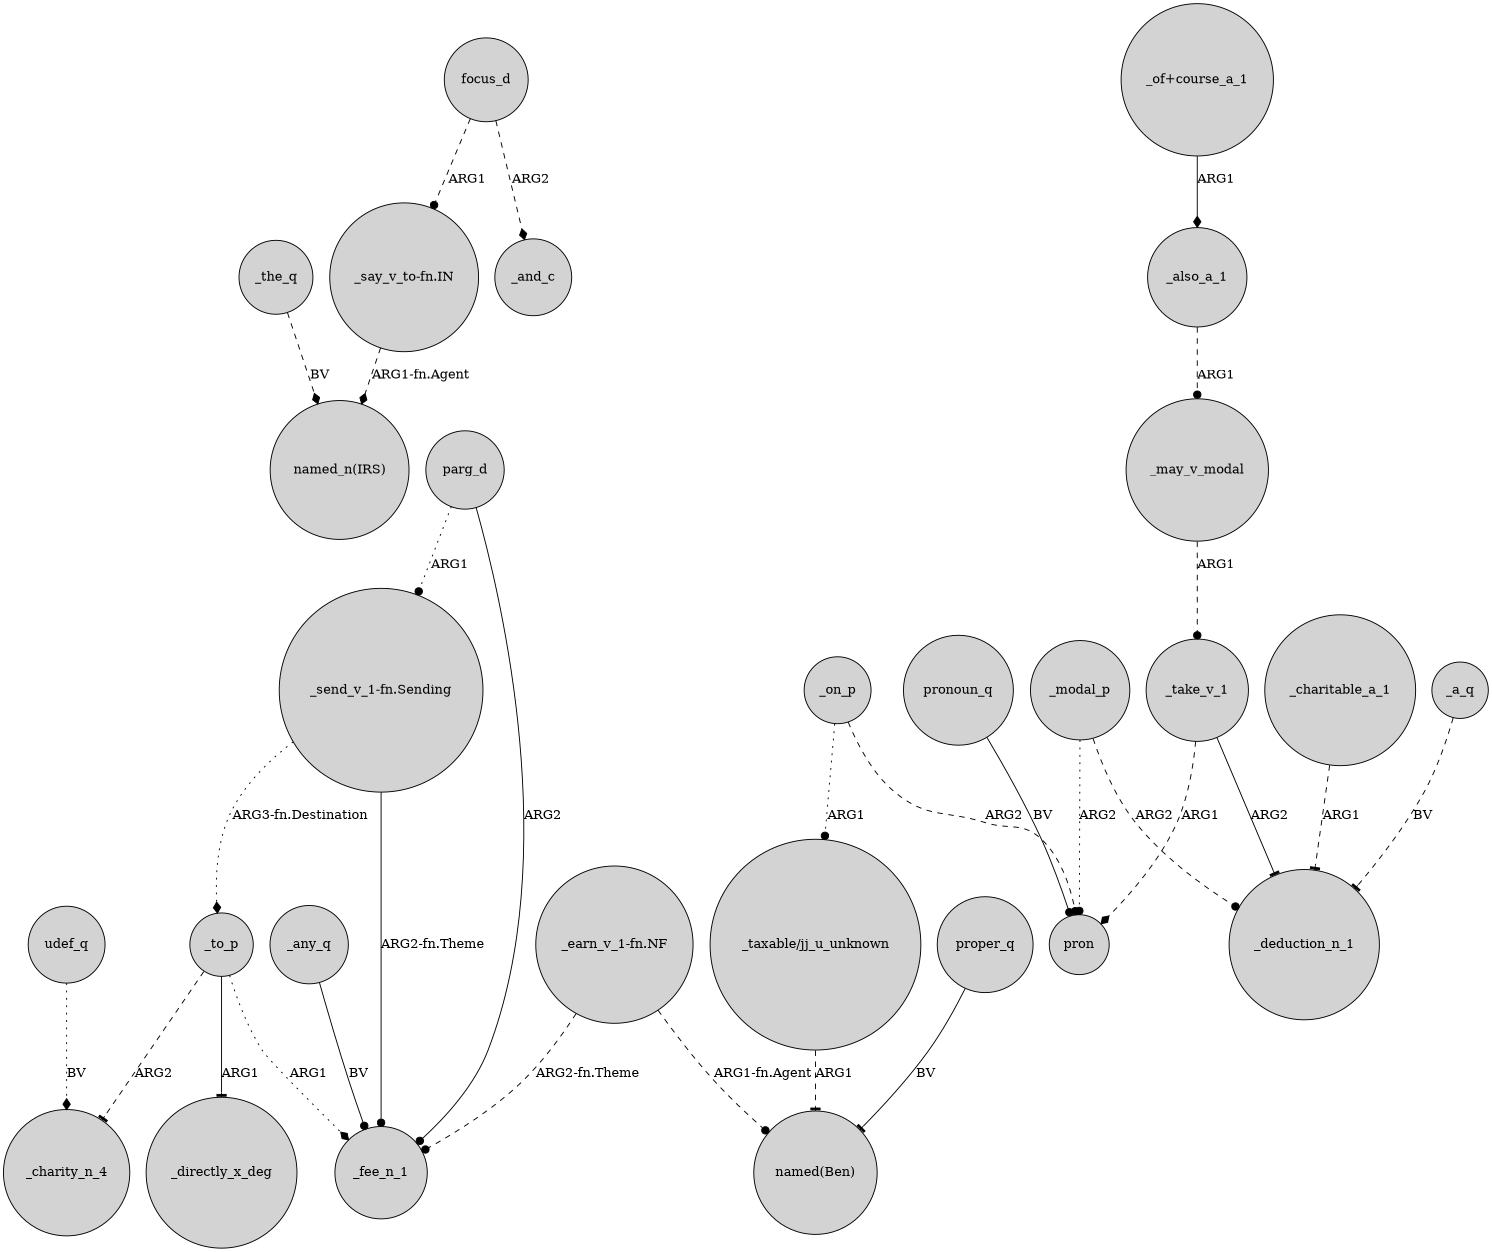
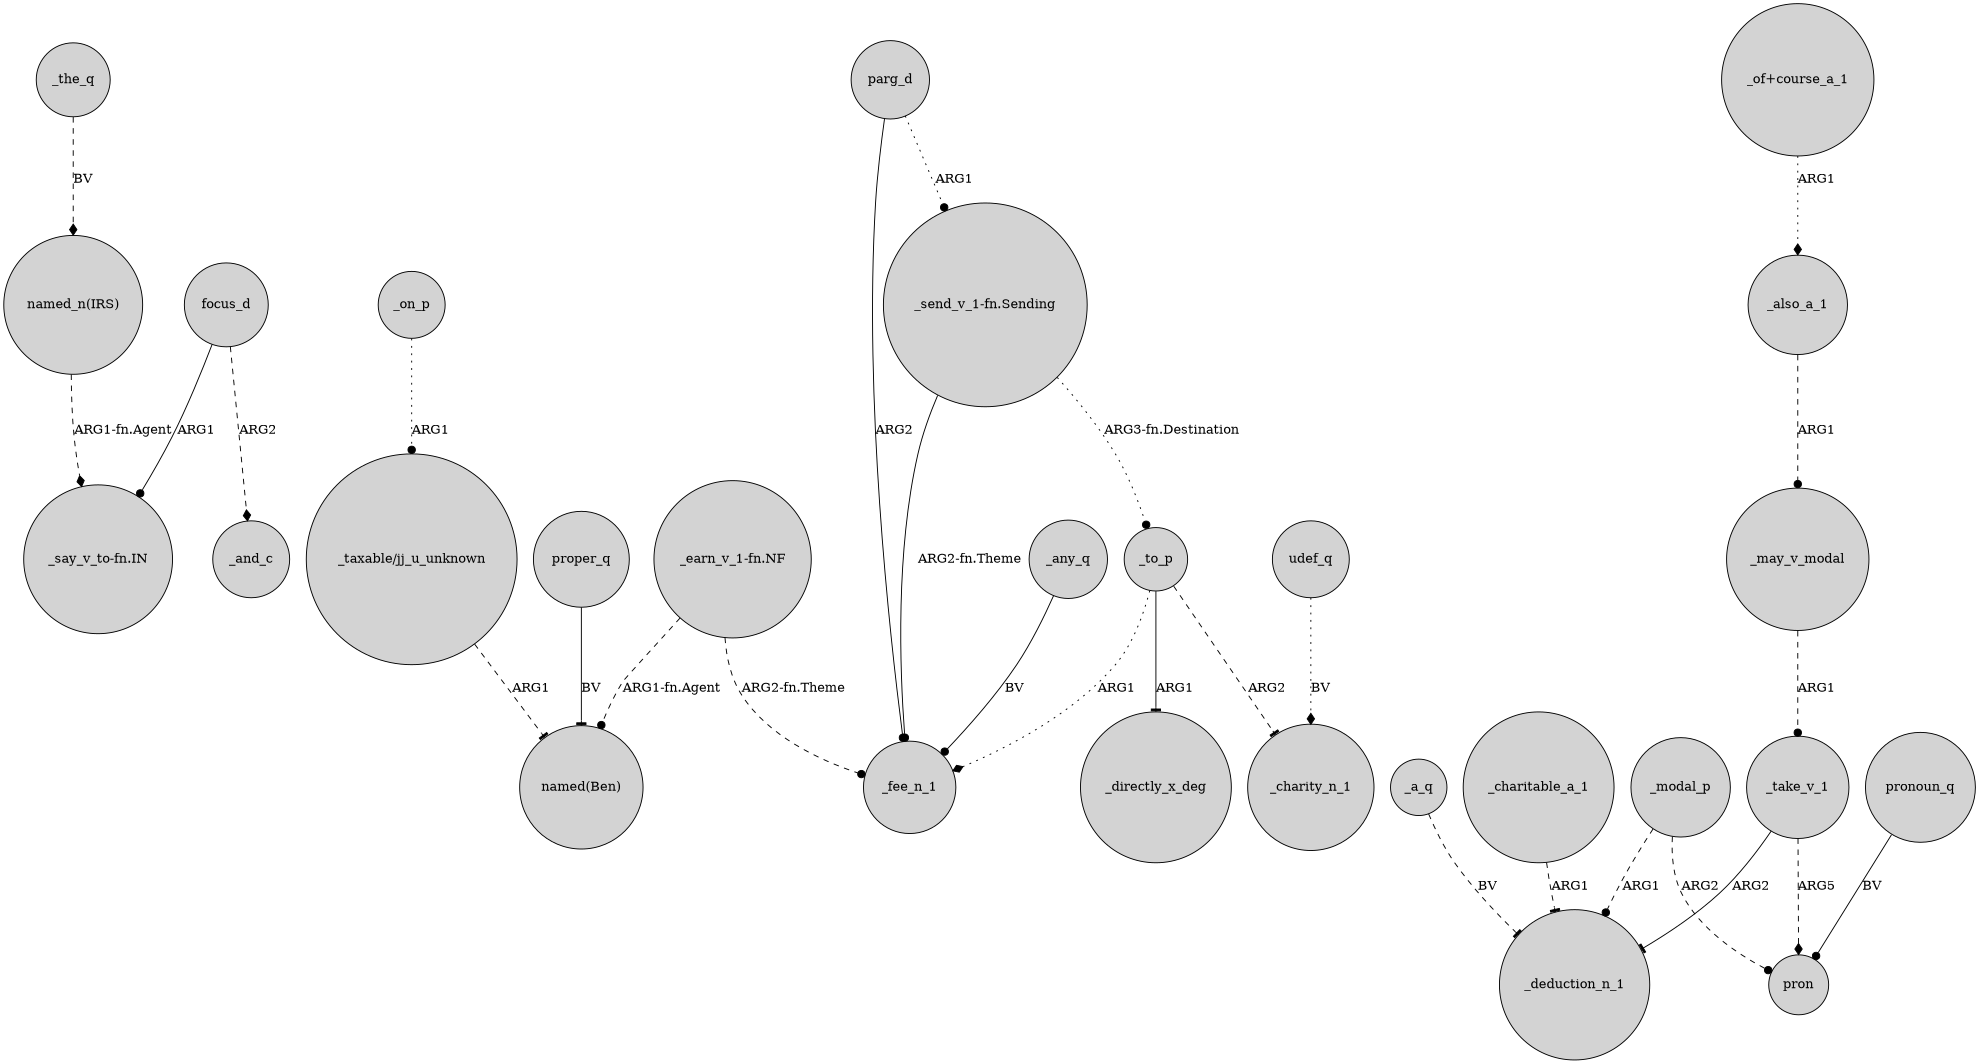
(453, 160) -> (181, 419)
(1197, 186) -> (1798, 200)
(373, 371) -> (73, 425)
(232, 811) -> (1109, 444)
(1154, 816) -> (1641, 886)
(1200, 816) -> (1817, 886)
(963, 817) -> none
(1080, 824) -> (1700, 920)
(67, 1173) -> (1311, 787)
